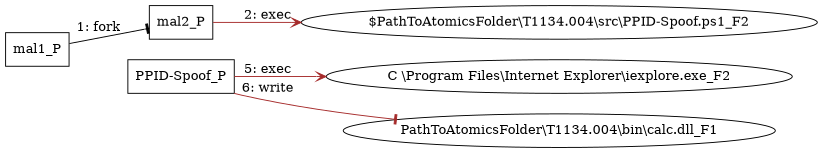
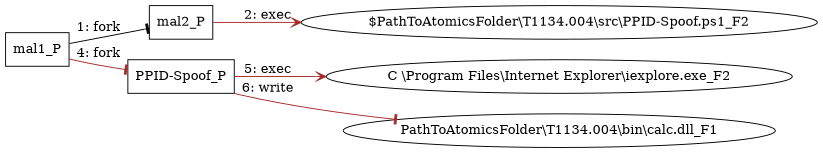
none -> (96, 65)
